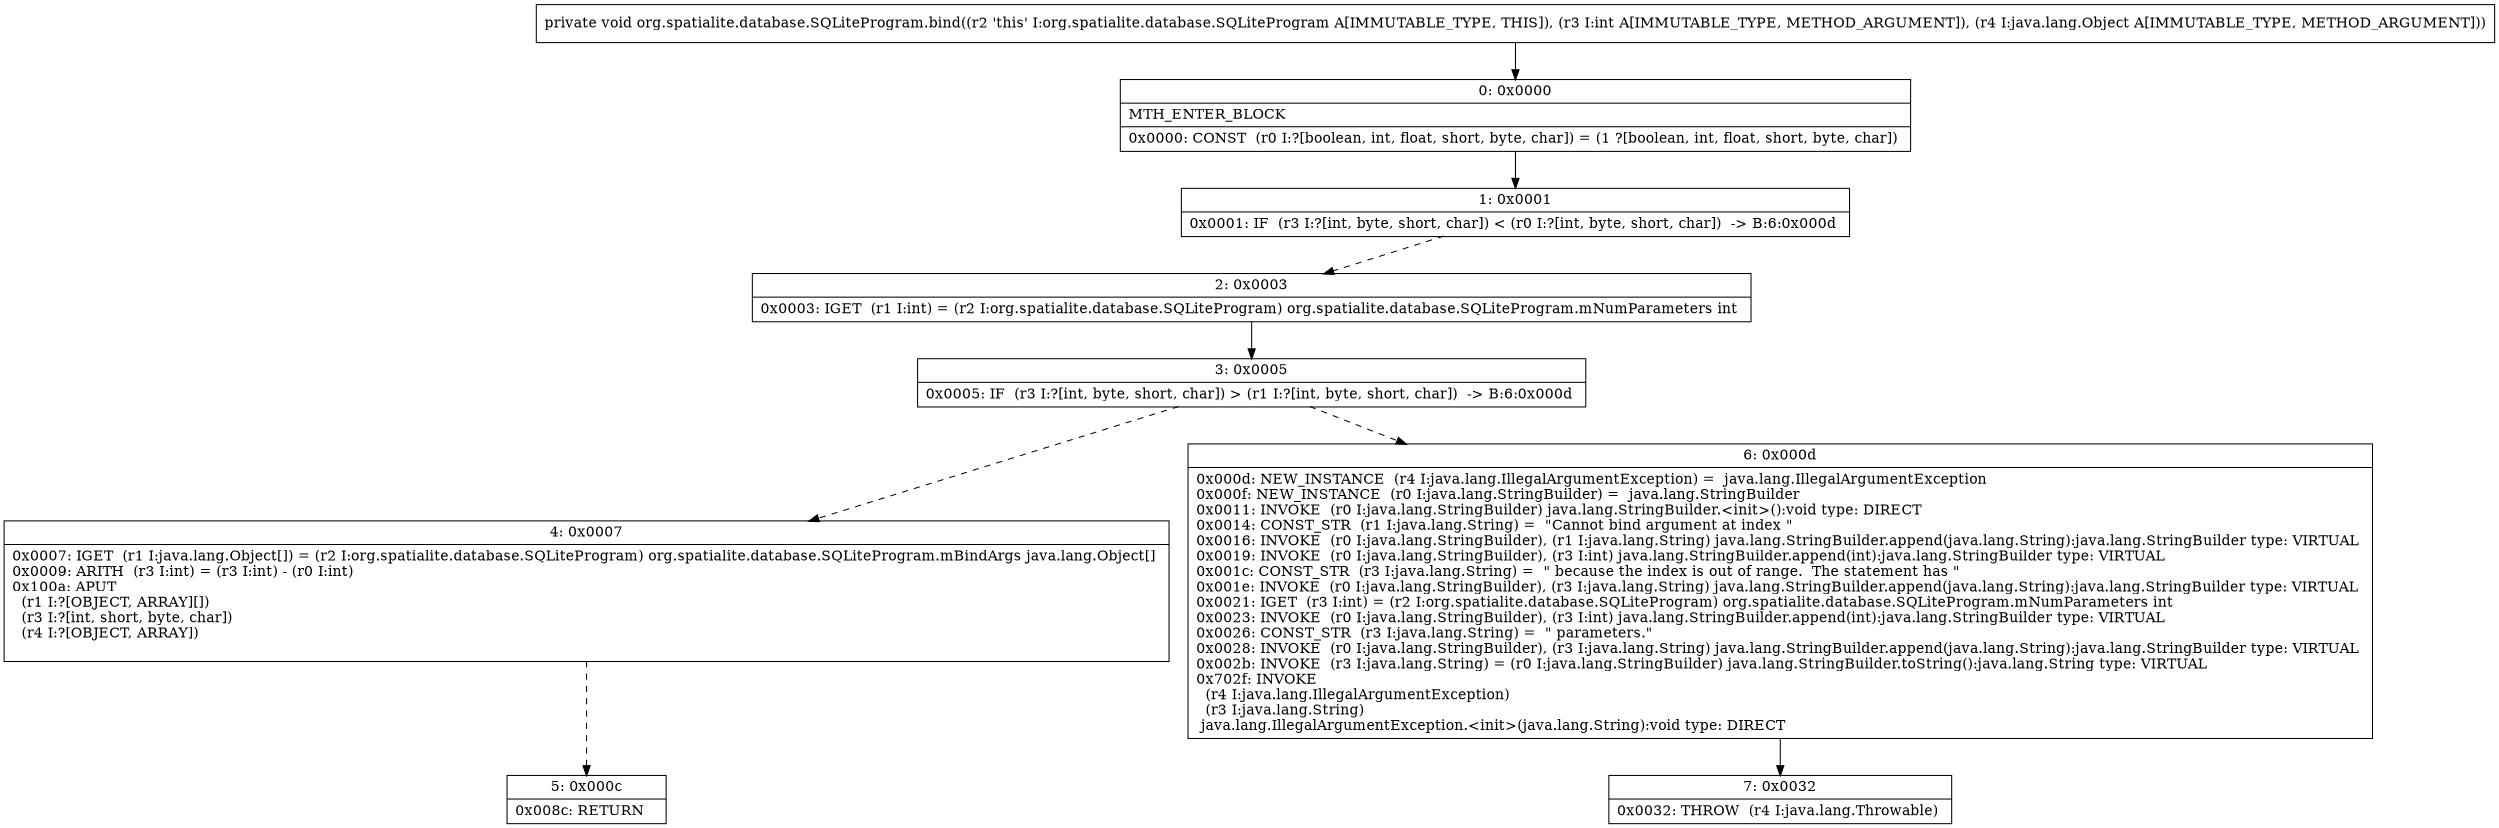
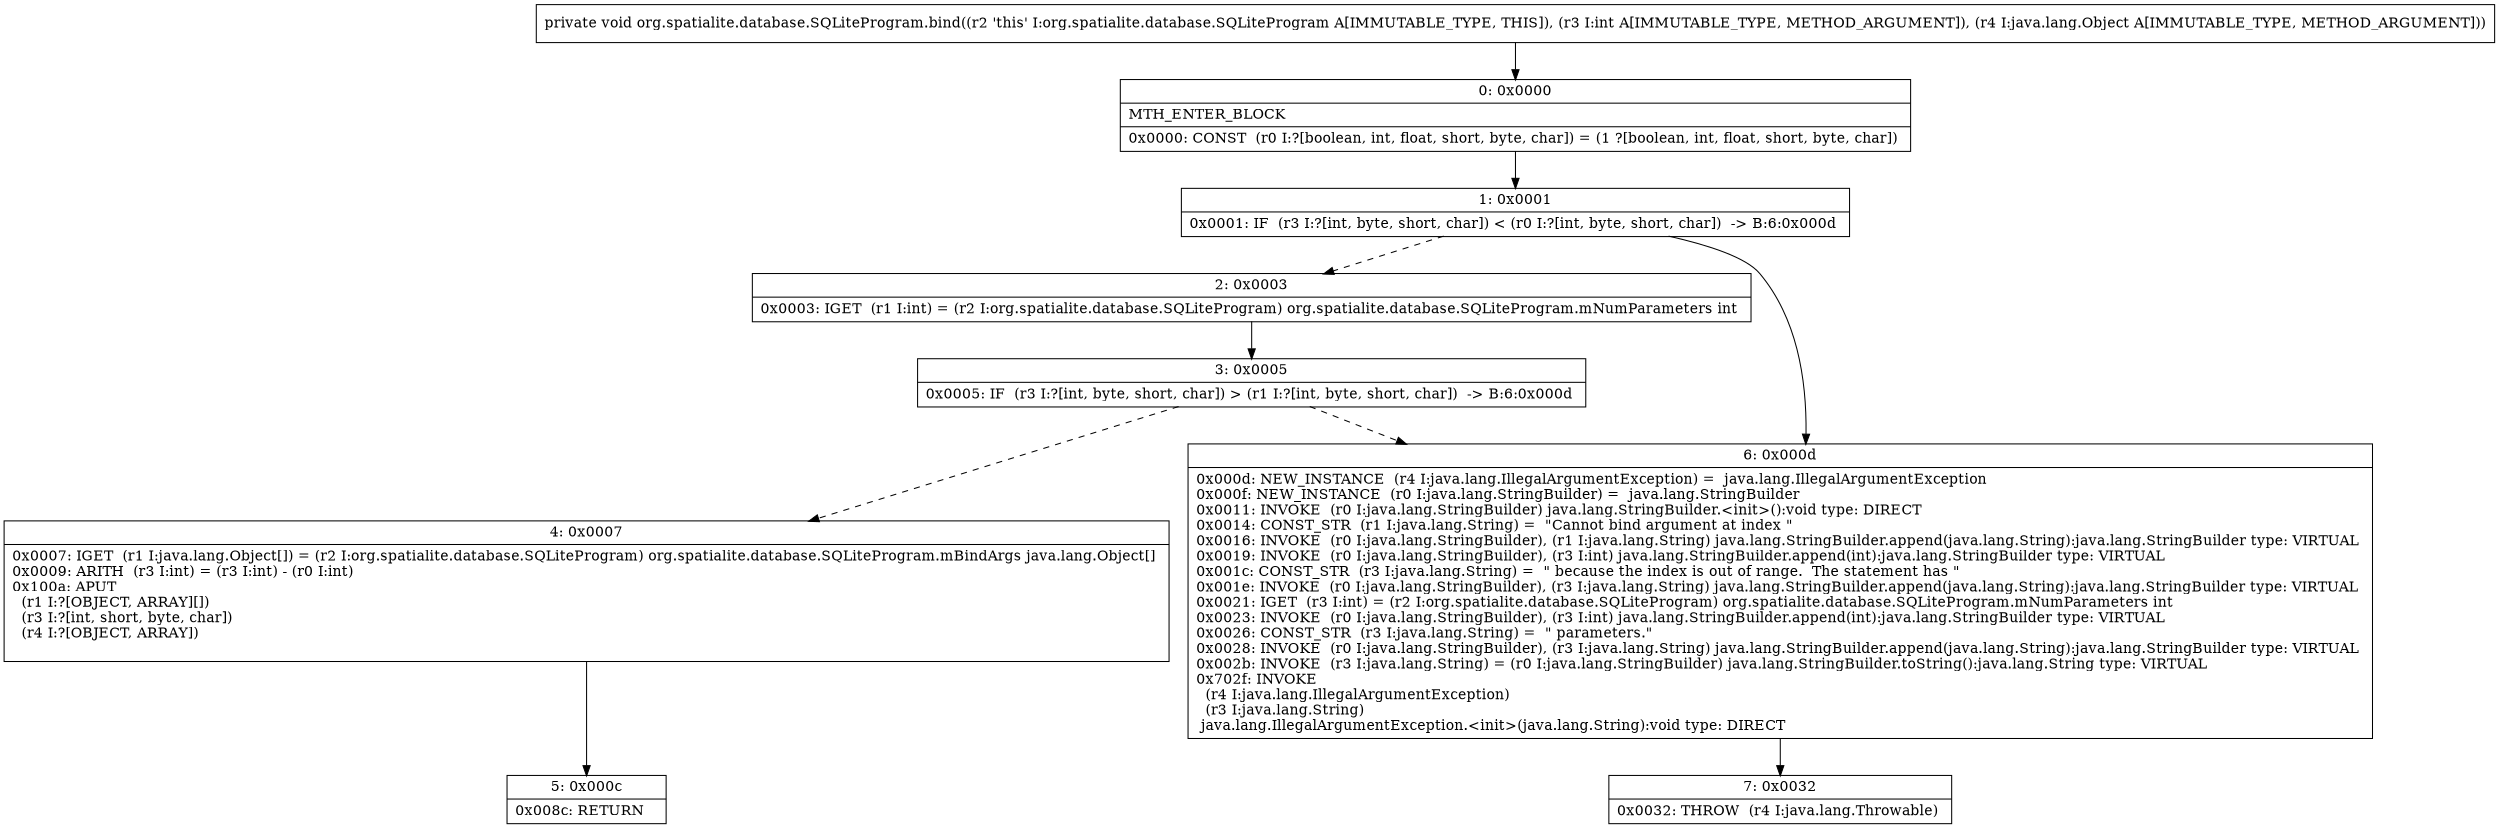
none -> (1779, 303)
(587, 713) -> (587, 713)
